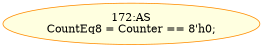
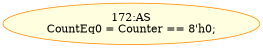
(131, 24) -> (131, 24)
